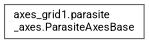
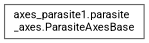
(74, 22) -> (74, 22)
